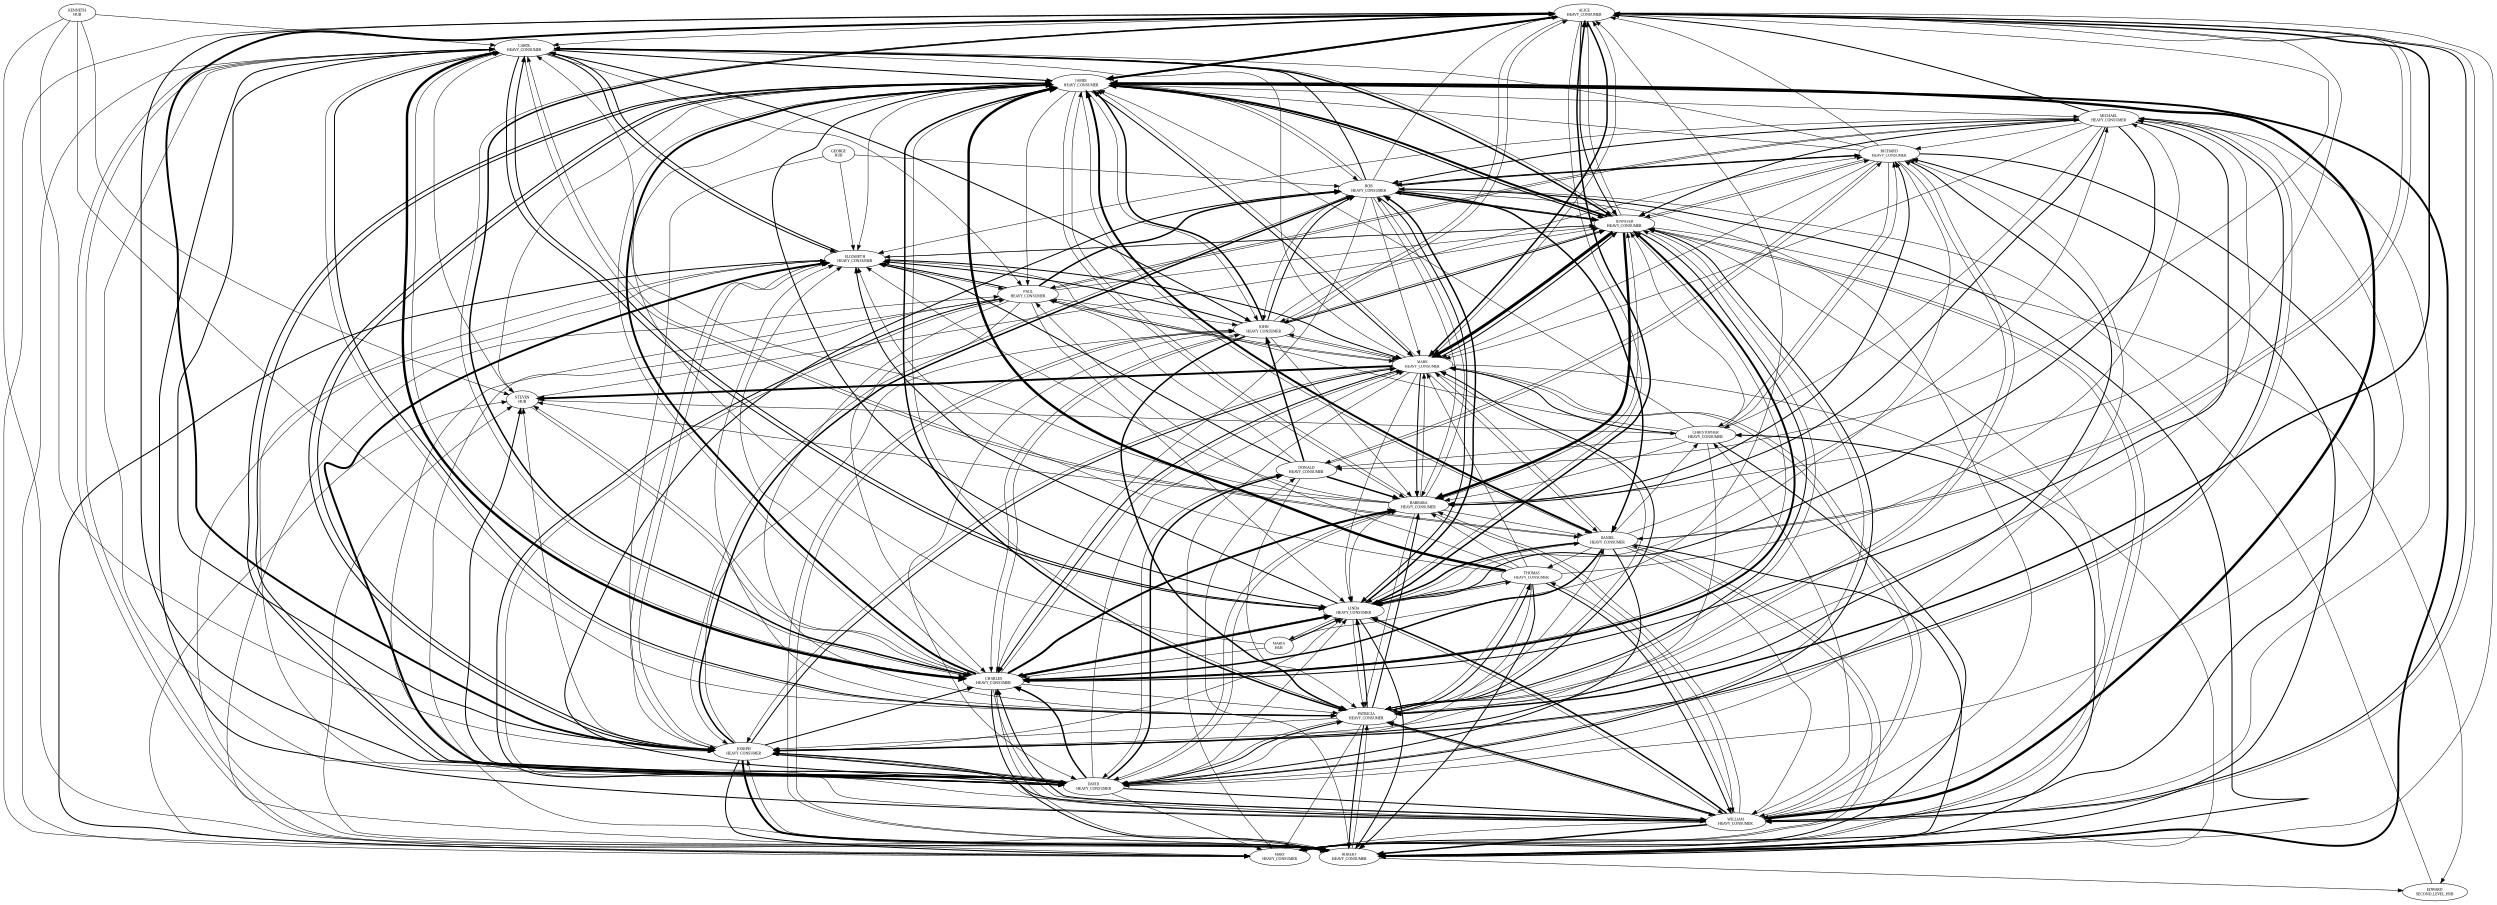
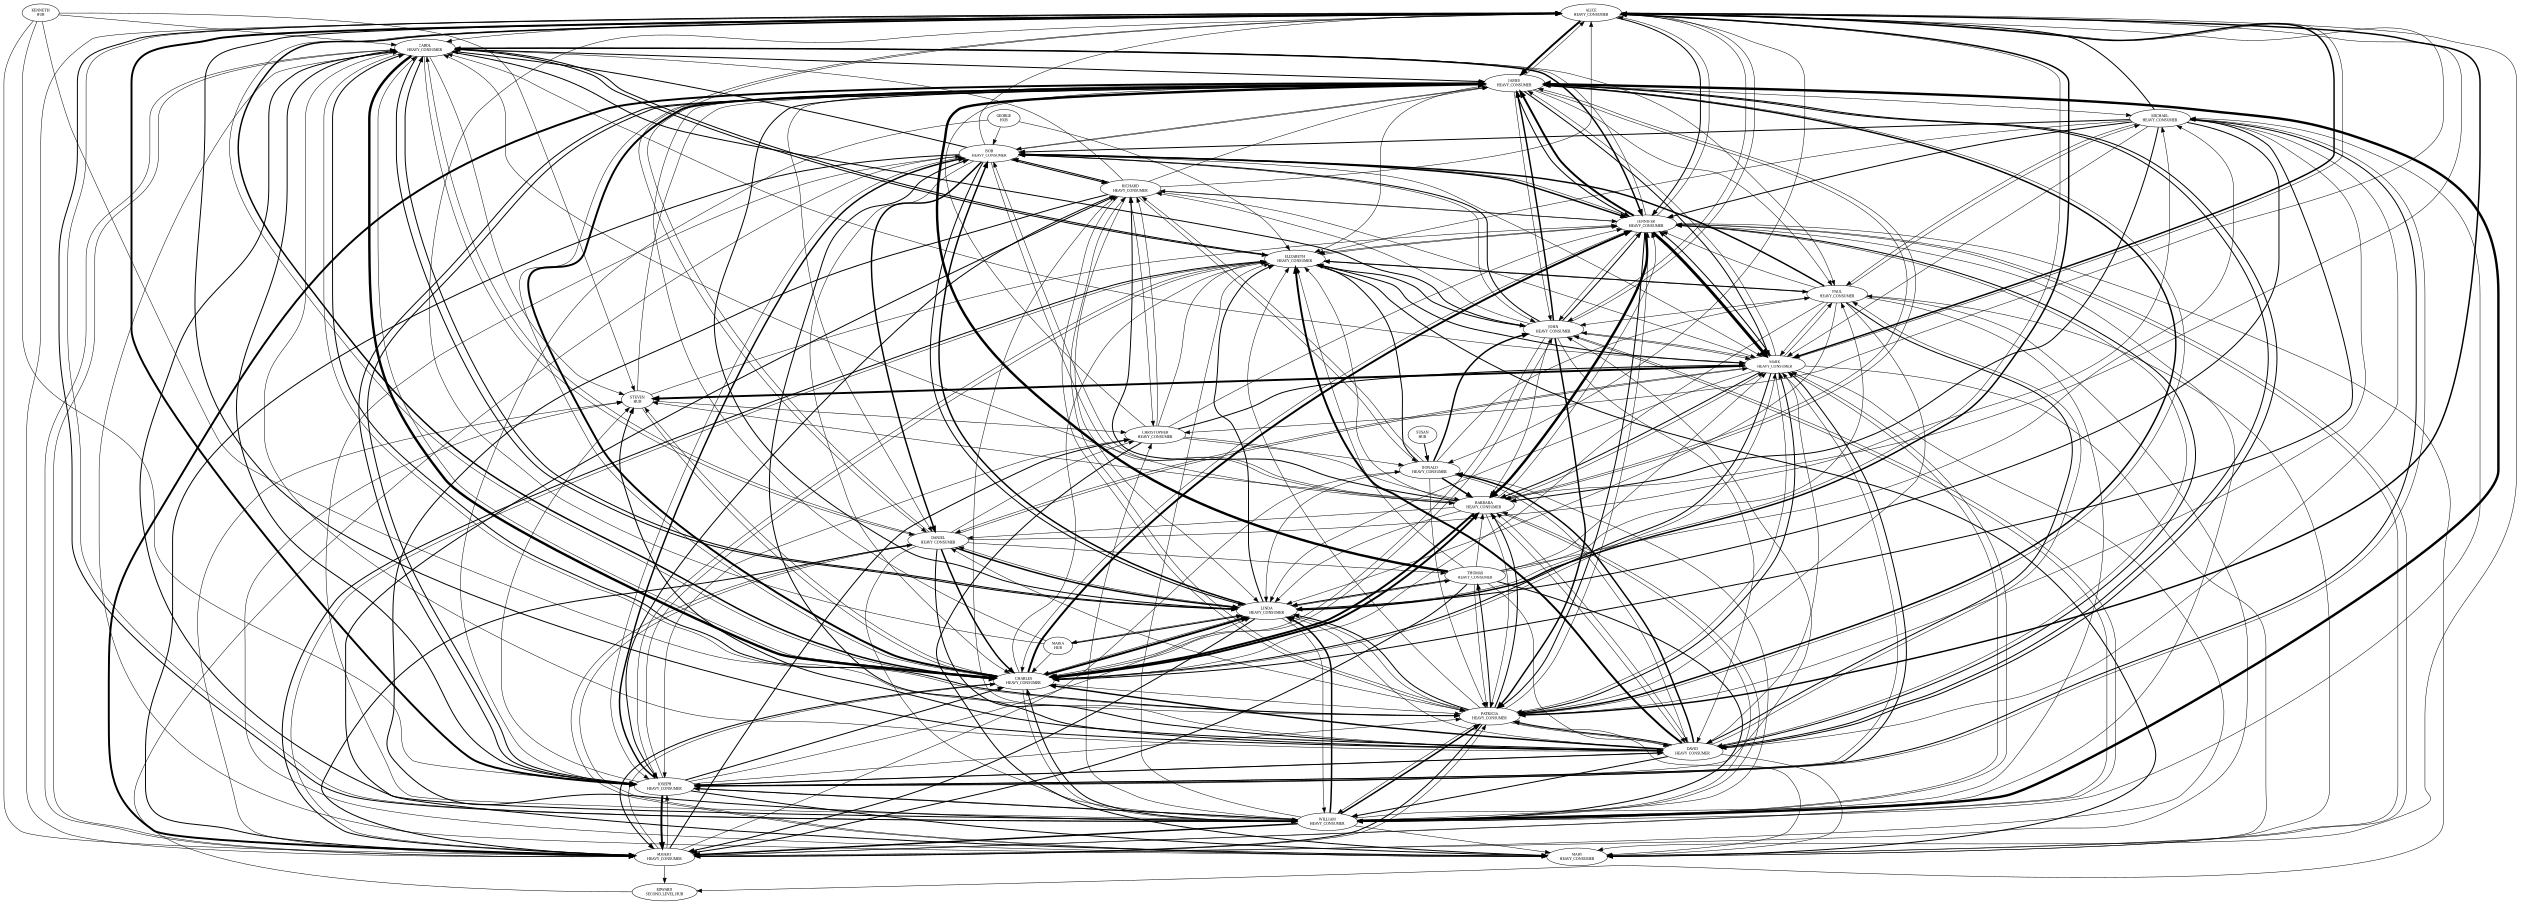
(2002, 135) -> none
(1933, 299) -> (2264, 214)
(1292, 379) -> none
none -> (1422, 435)
none -> (602, 467)
none -> (1307, 502)
none -> (1336, 616)
(1669, 678) -> (1759, 754)
(1058, 734) -> (1075, 752)
